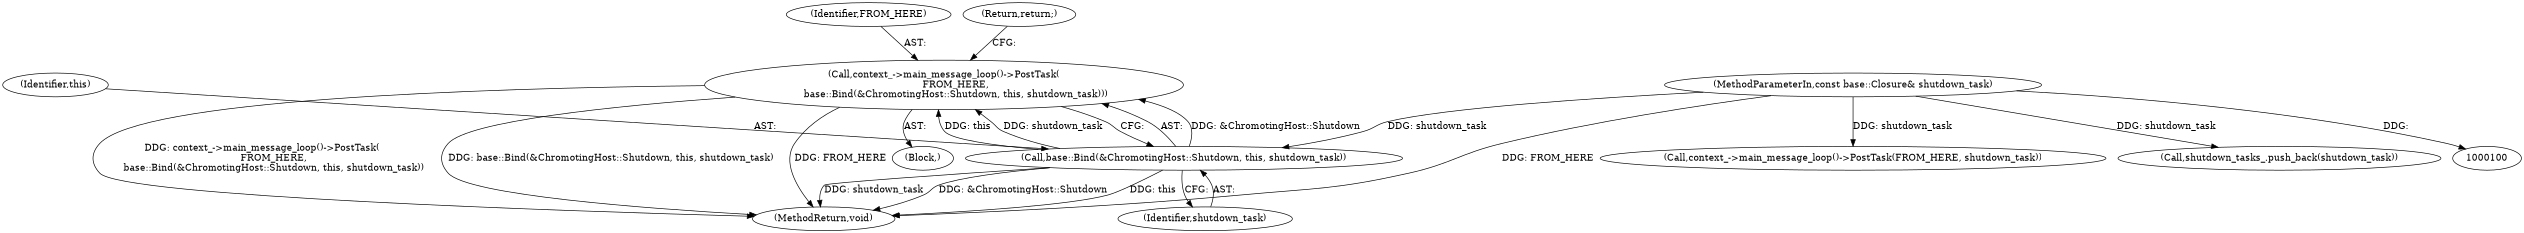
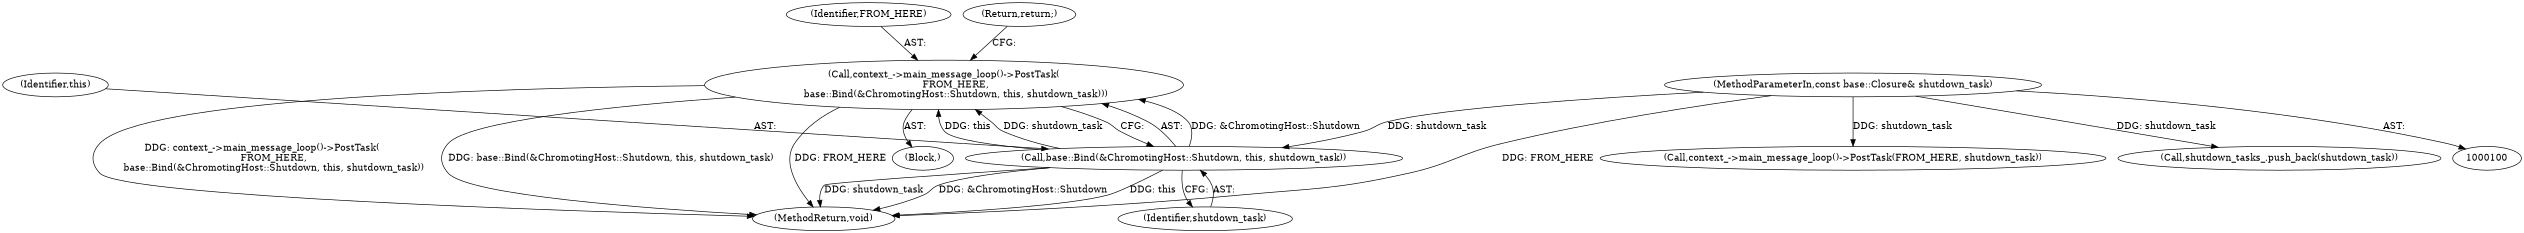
(2397, 127) -> (2396, 127)
